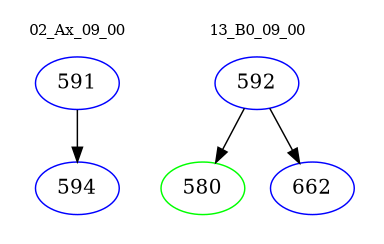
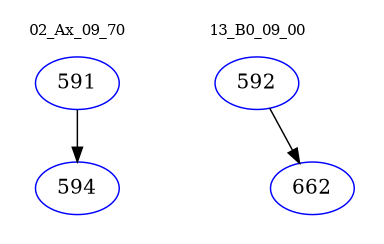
(77, 31) -> (77, 31)
(203, 188) -> none
